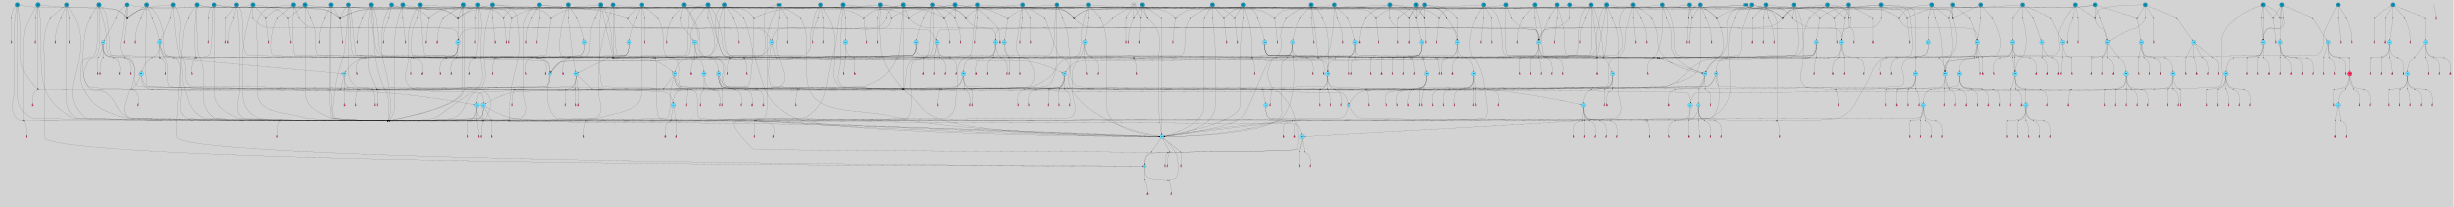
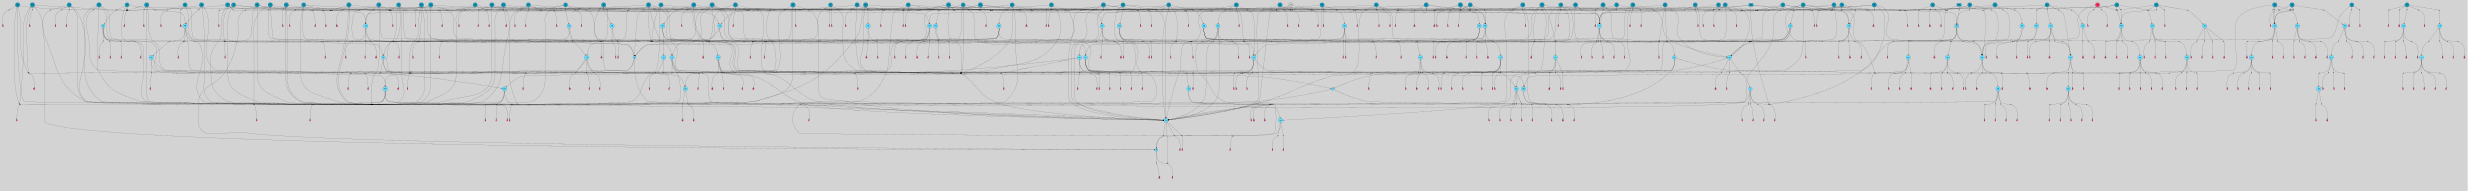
(779, 5) -> (793, 5)
none -> (1523, 5)
(1953, 5) -> (1959, 5)
(2075, 5) -> (2098, 5)
(1977, 42) -> (1957, 26)
(2350, 74) -> (2331, 57)
